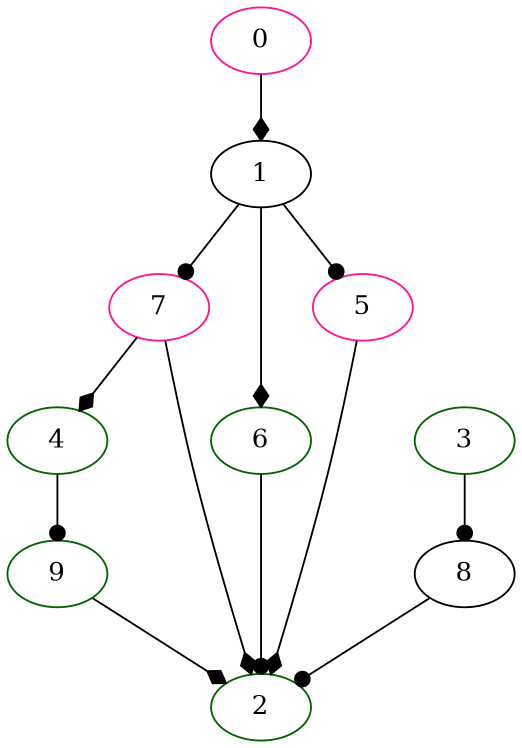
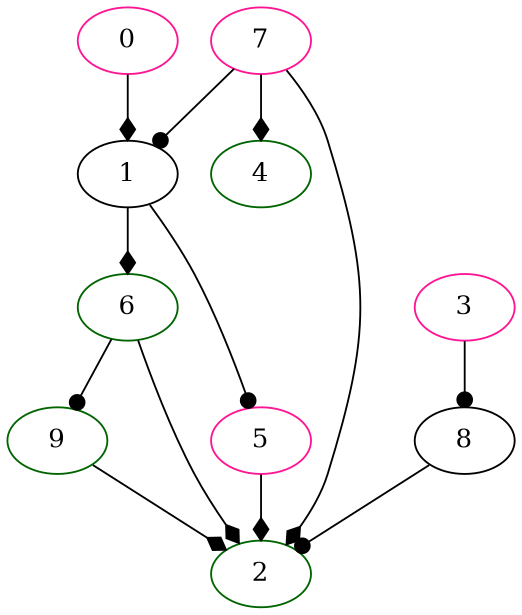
(215, 235) -> (200, 102)
(465, 441) -> (465, 307)
(57, 500) -> (96, 367)
(261, 566) -> (176, 436)
